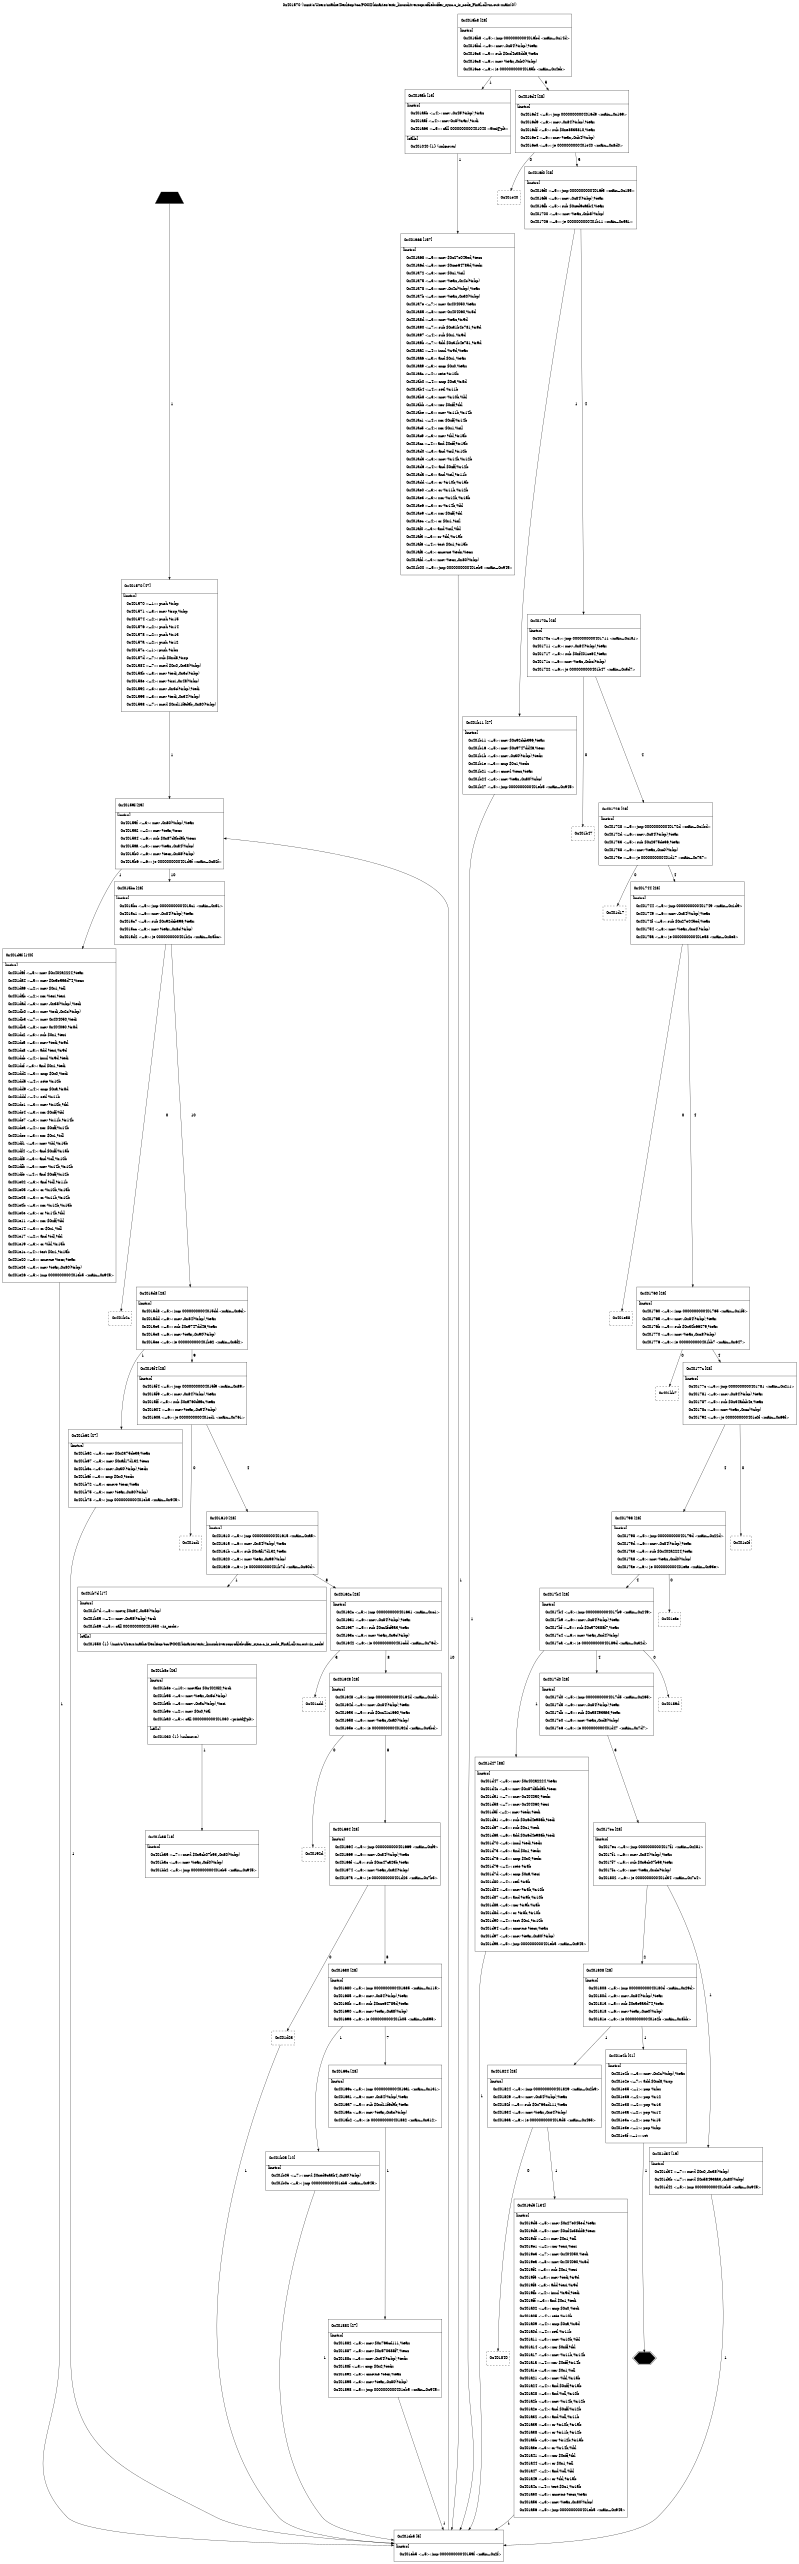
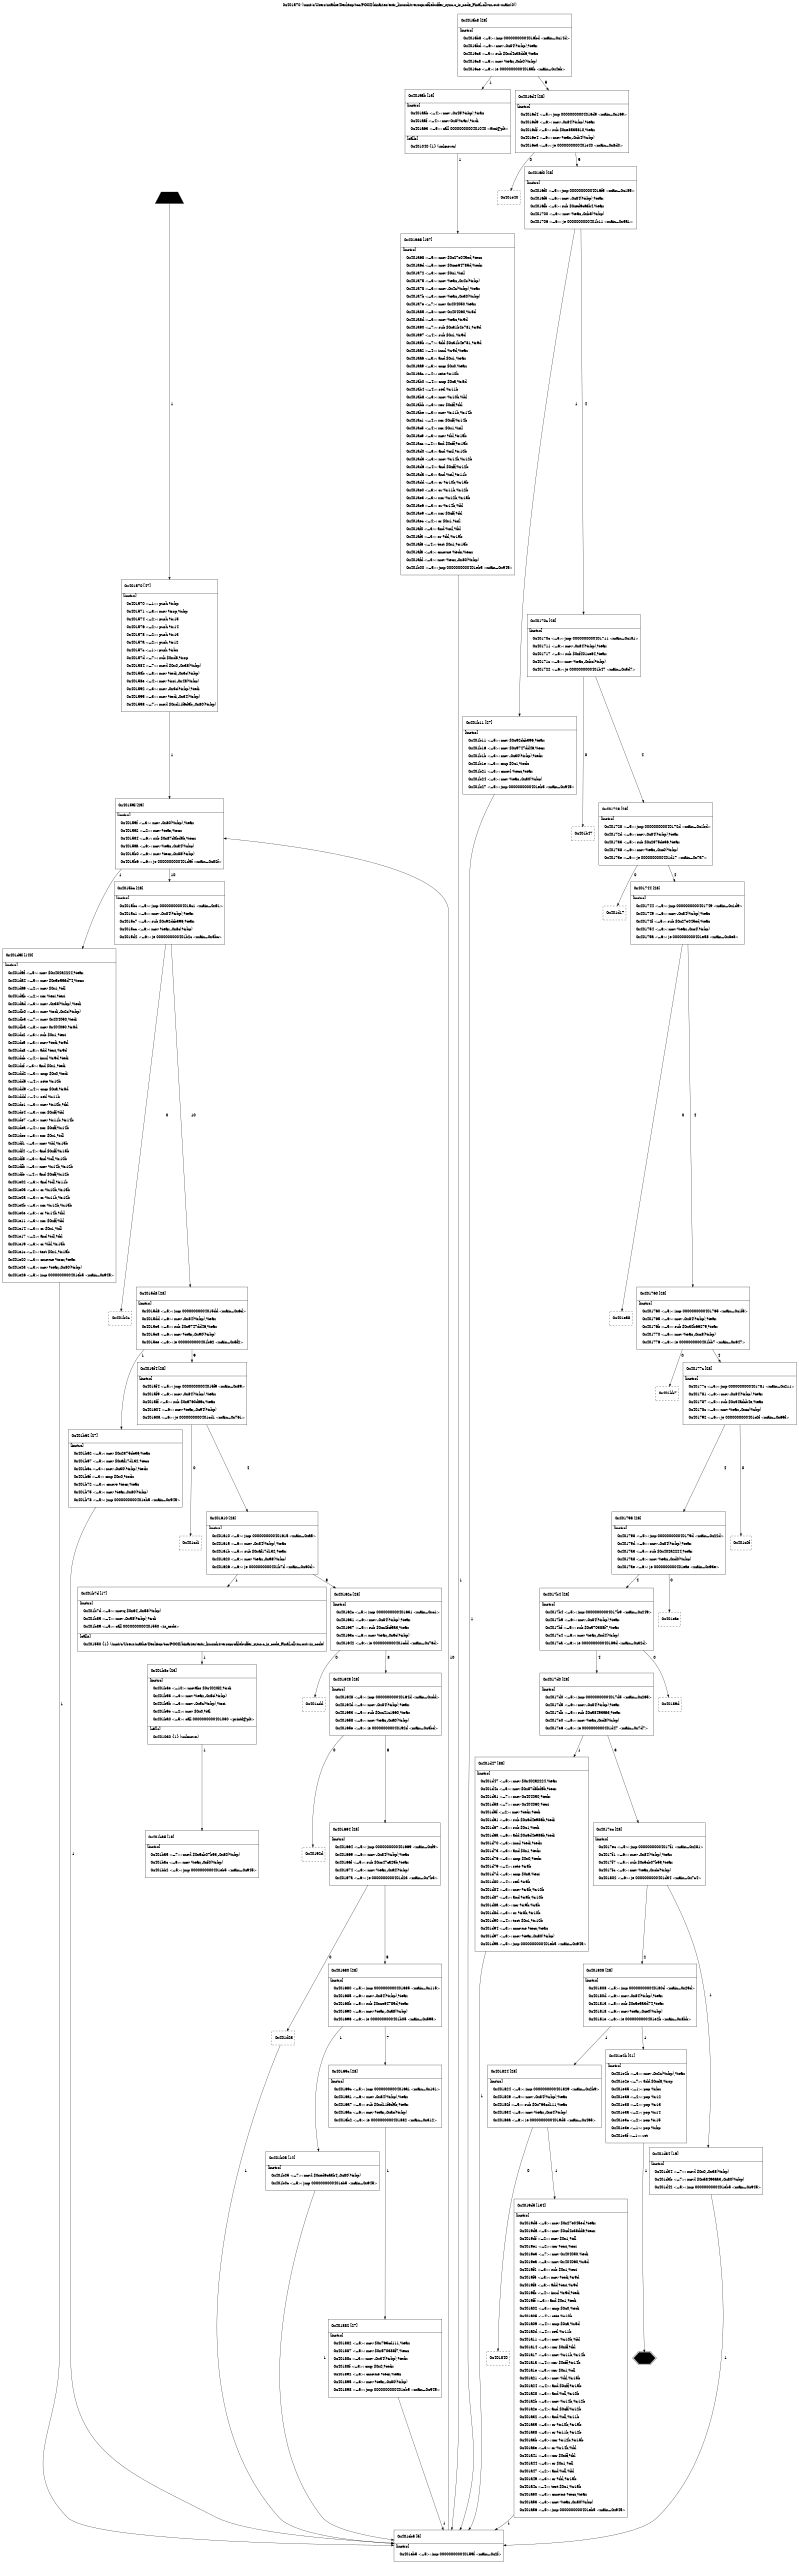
none -> (202, 1656)
(336, 1658) -> (336, 1658)
(521, 1700) -> (579, 1745)
